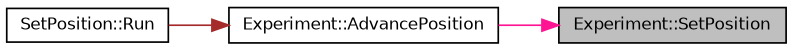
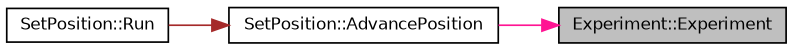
(364, 25) -> (364, 25)
(672, 25) -> (672, 25)
